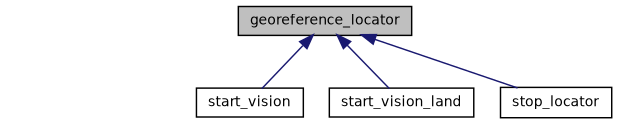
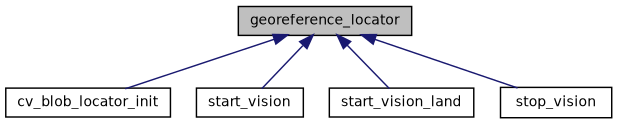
none -> (88, 103)
(556, 103) -> (556, 103)
